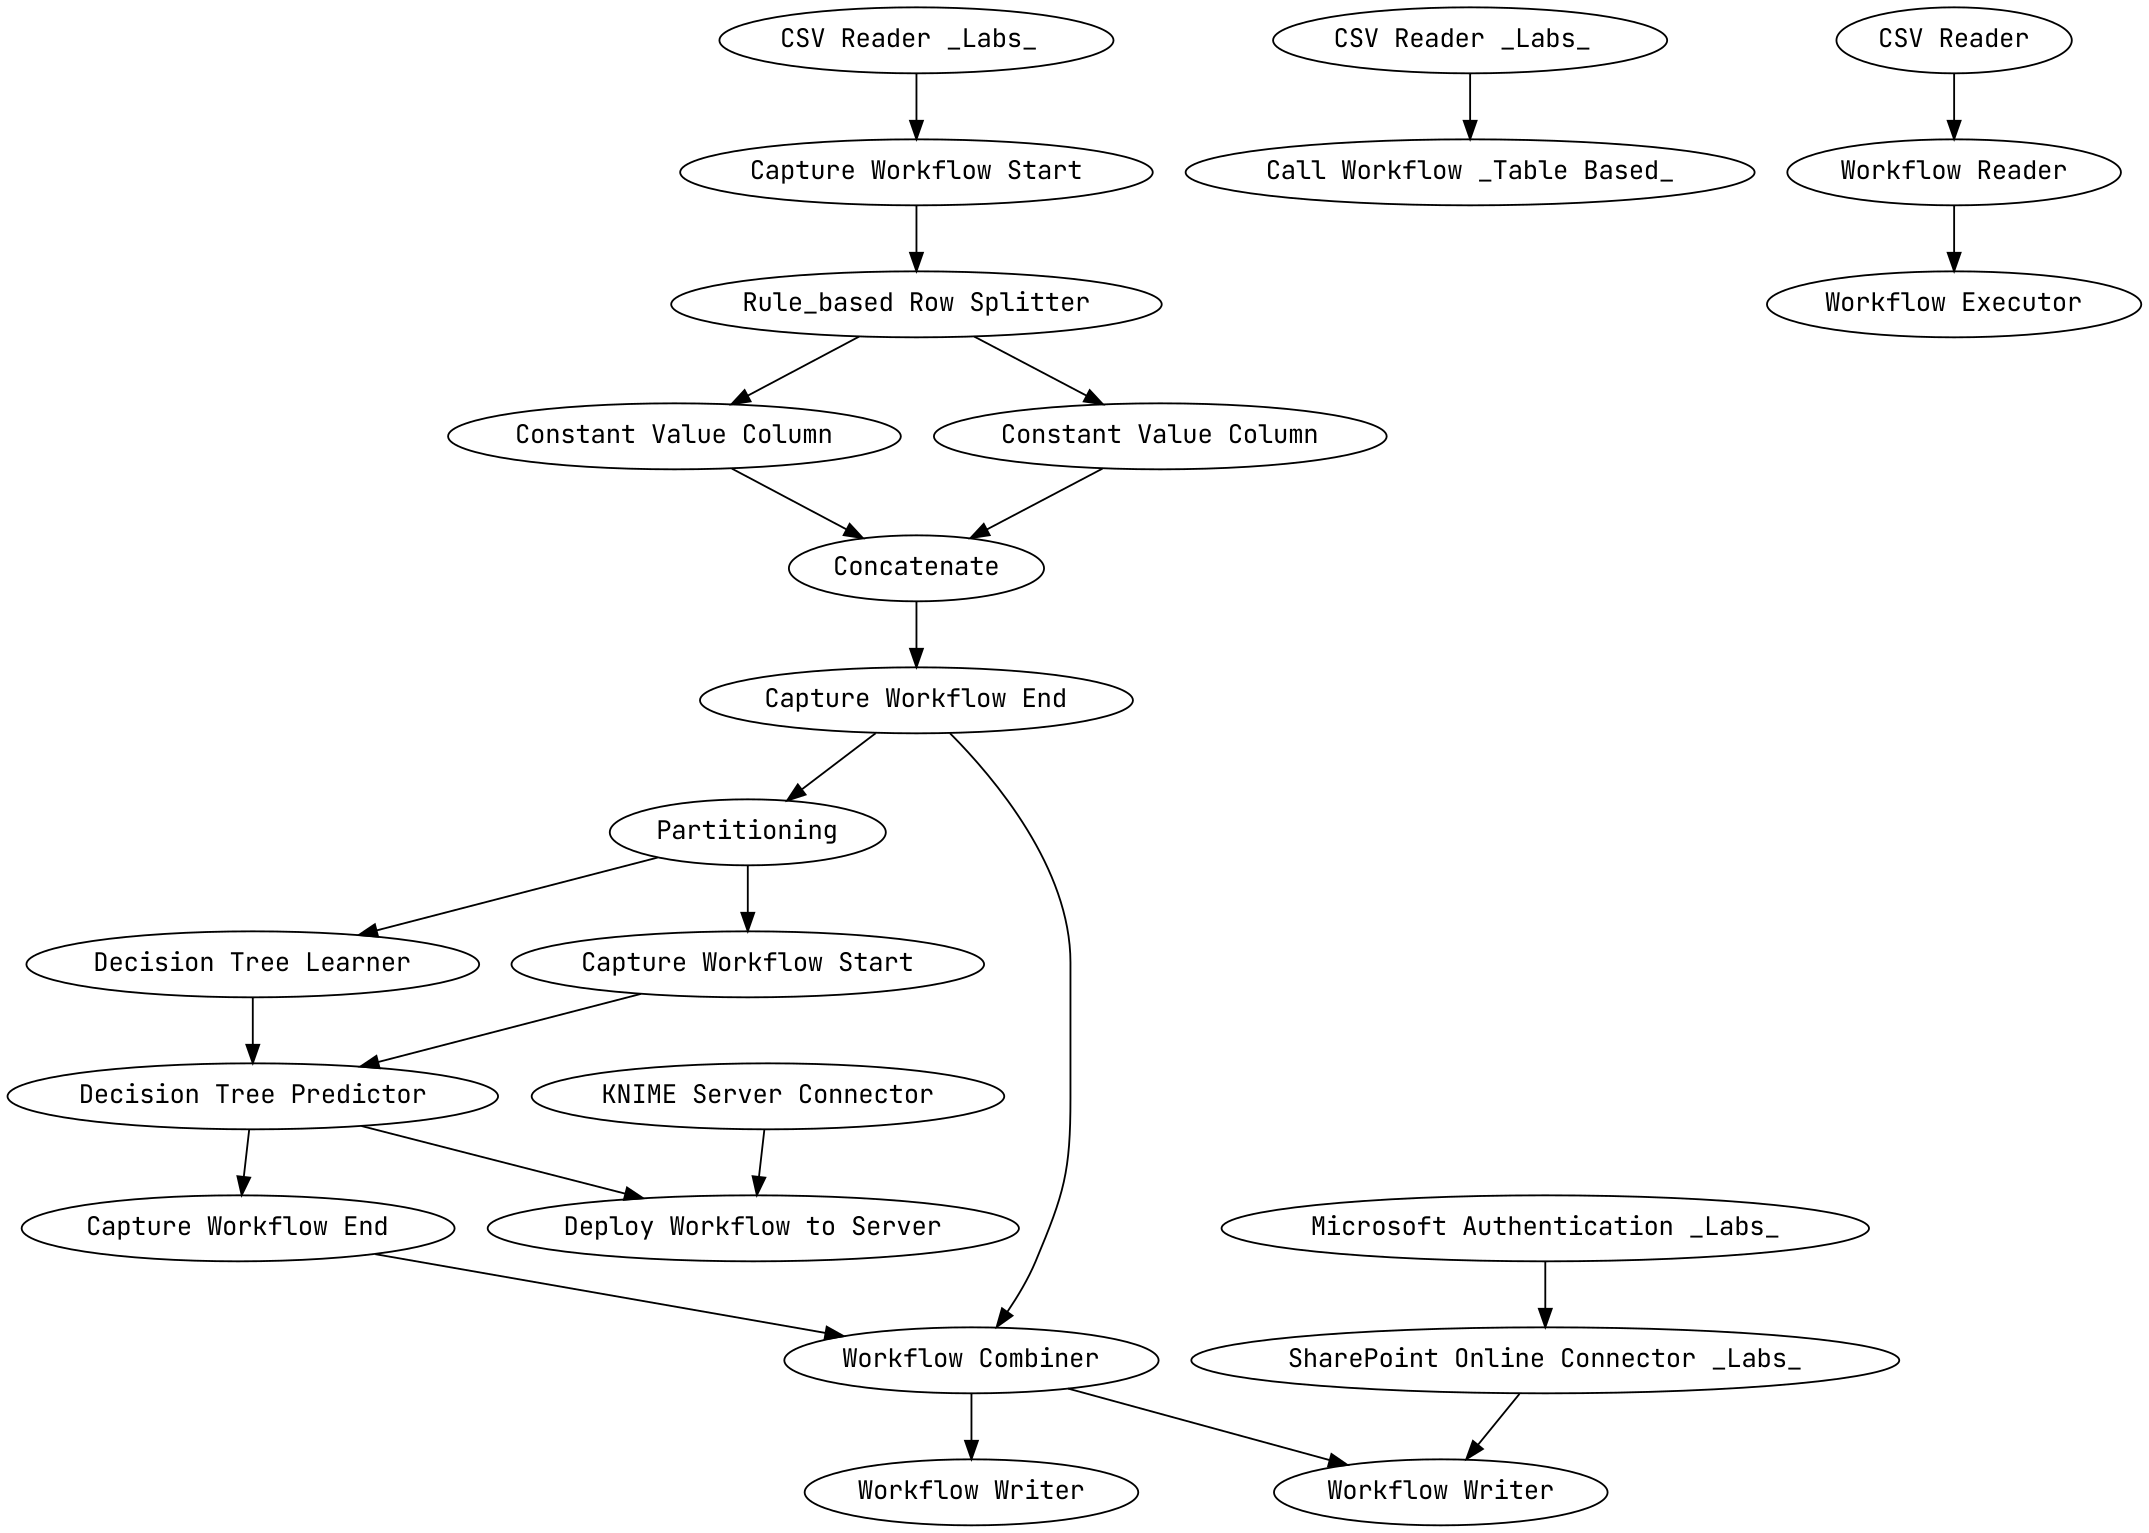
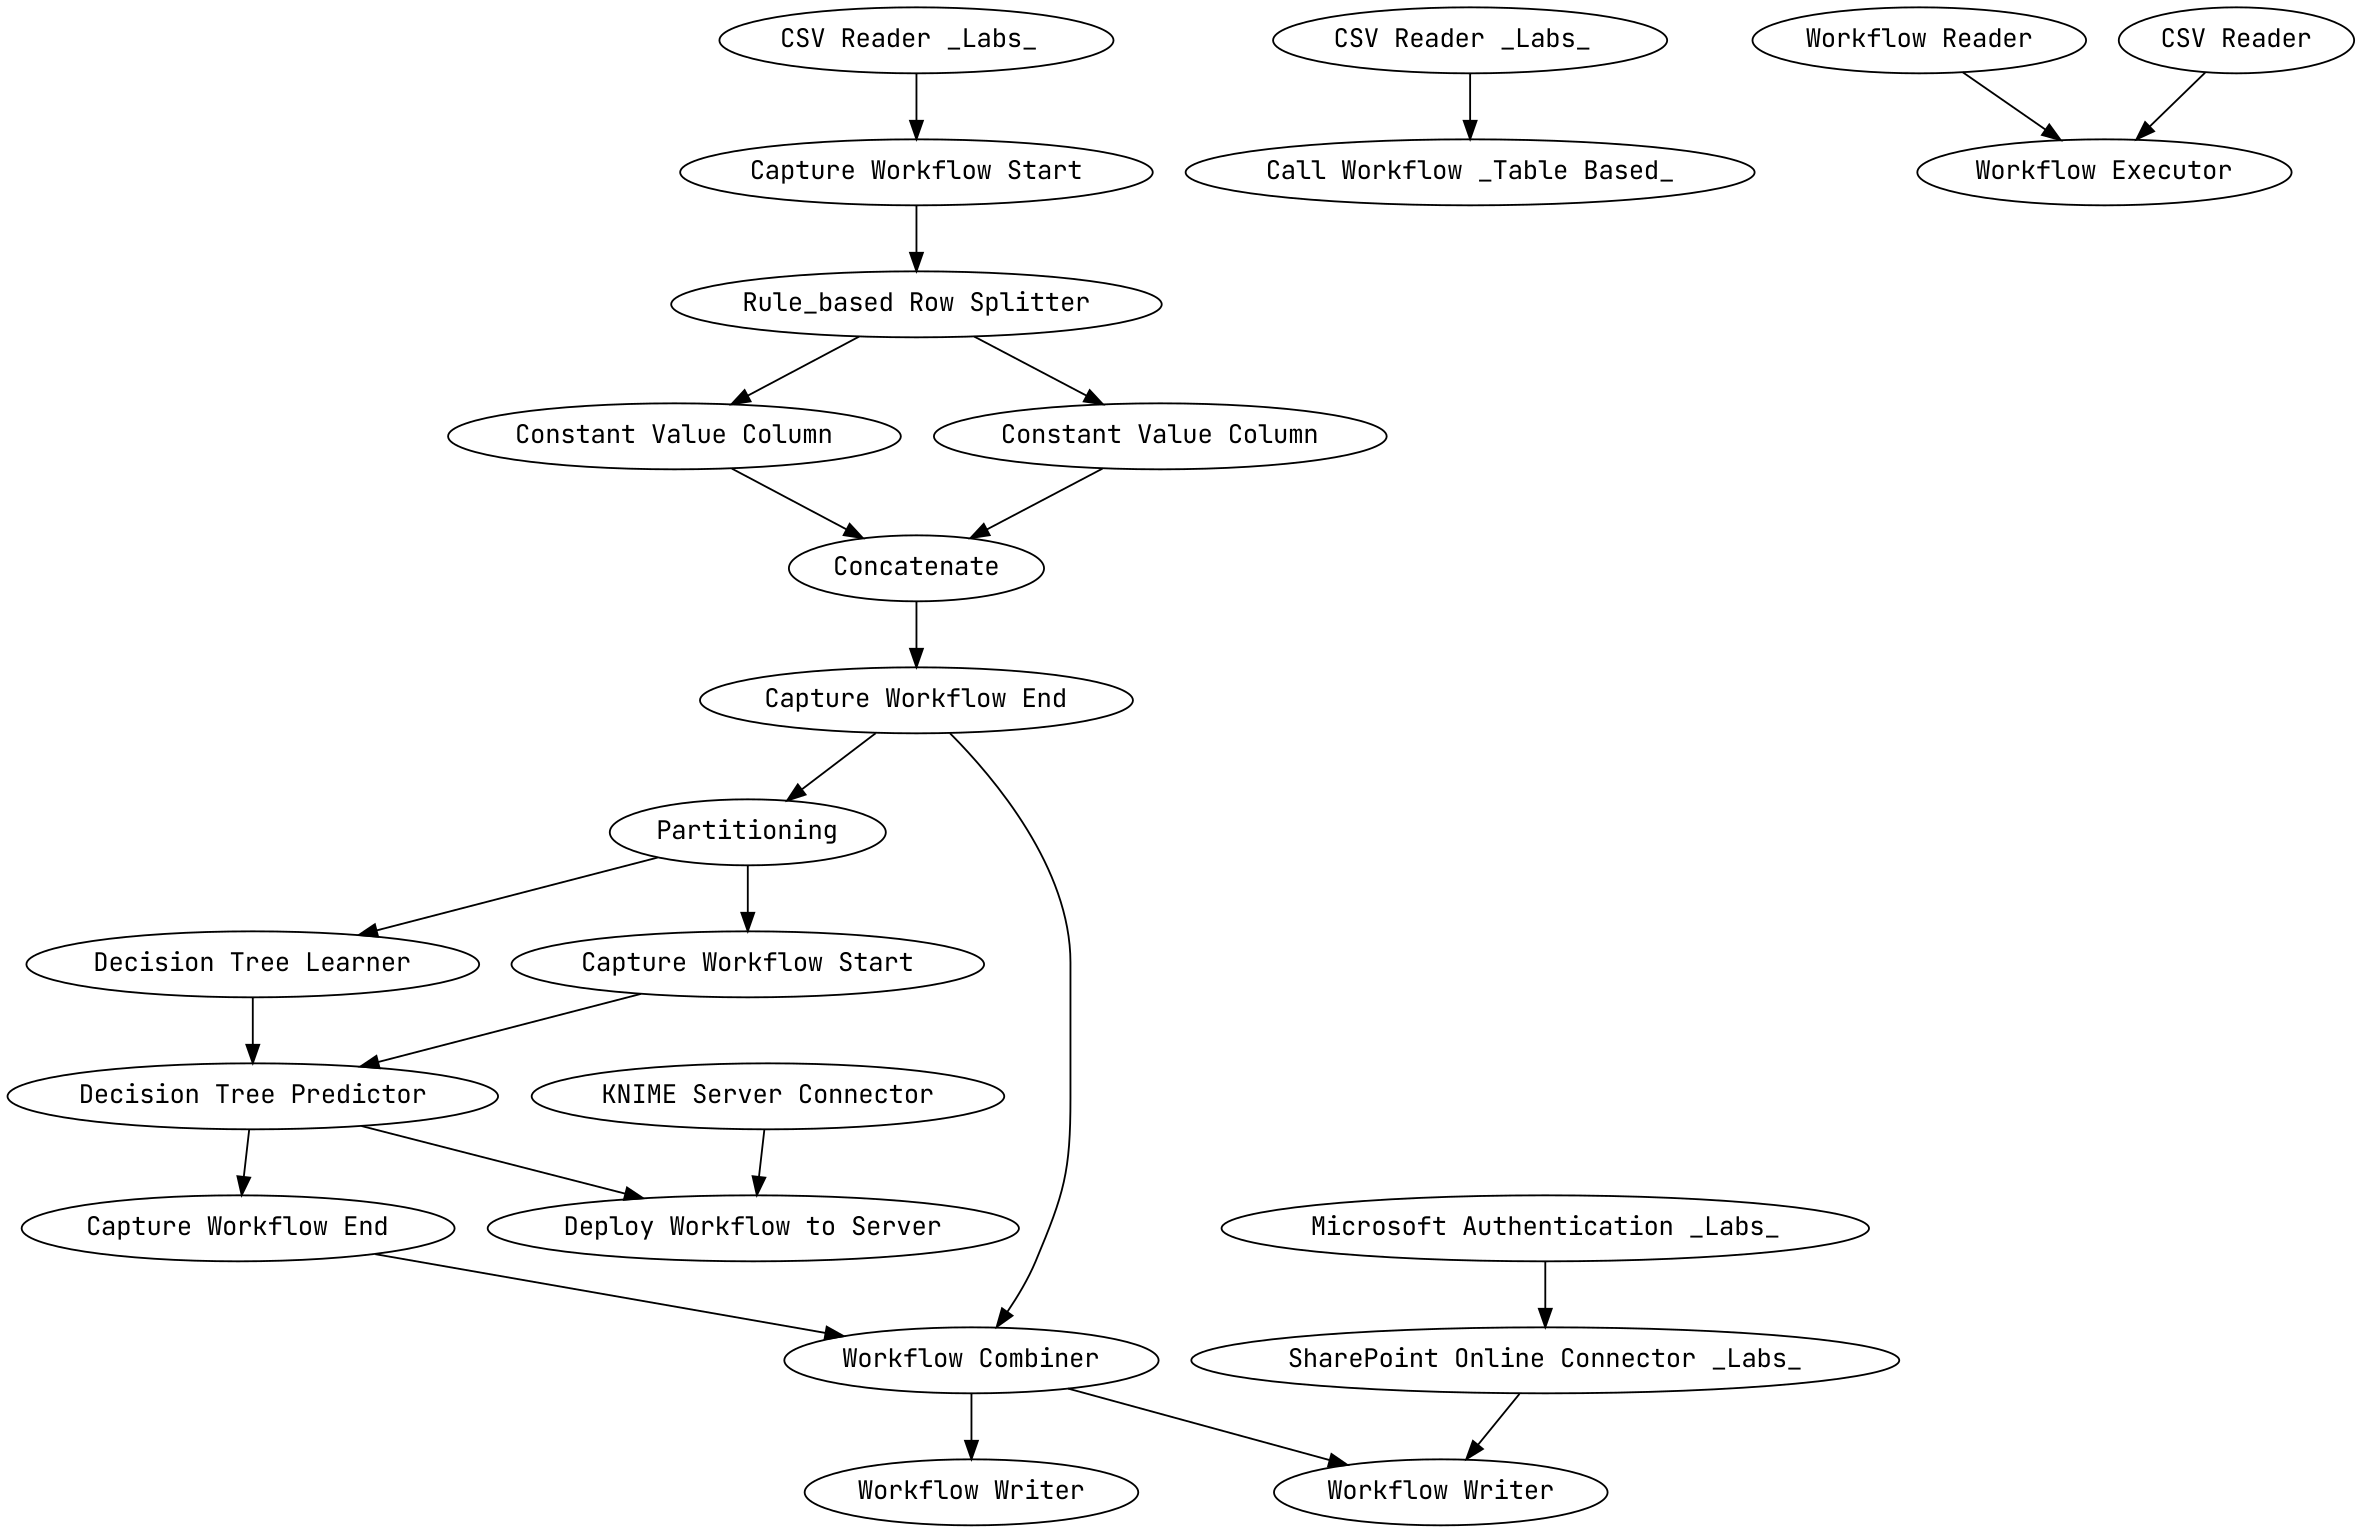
(1954, 97) -> (2177, 100)
